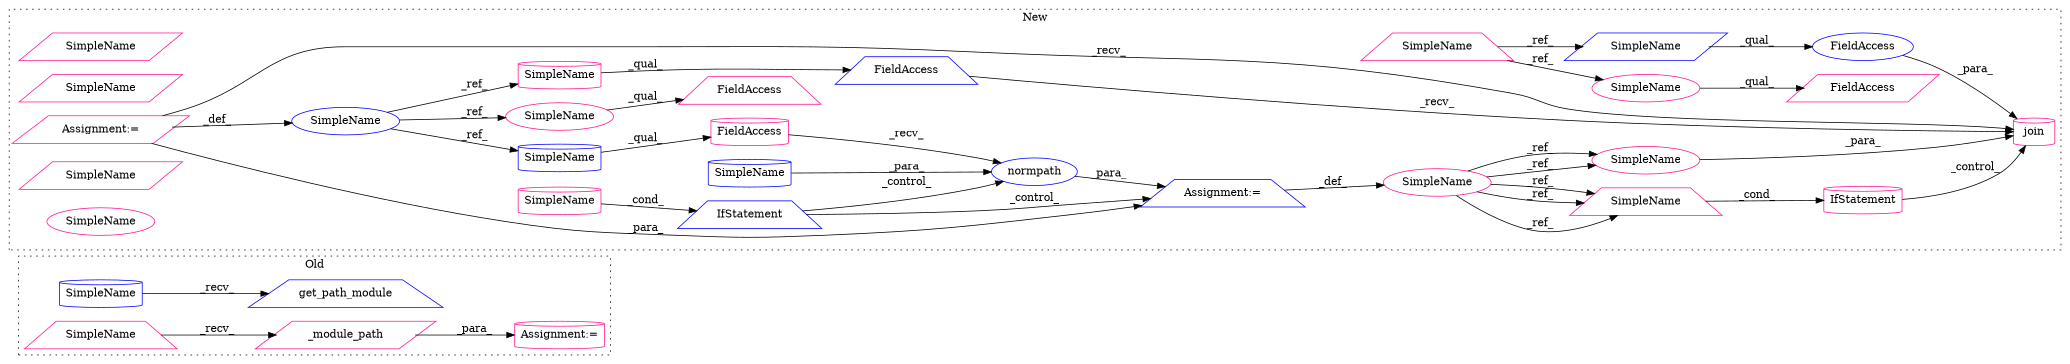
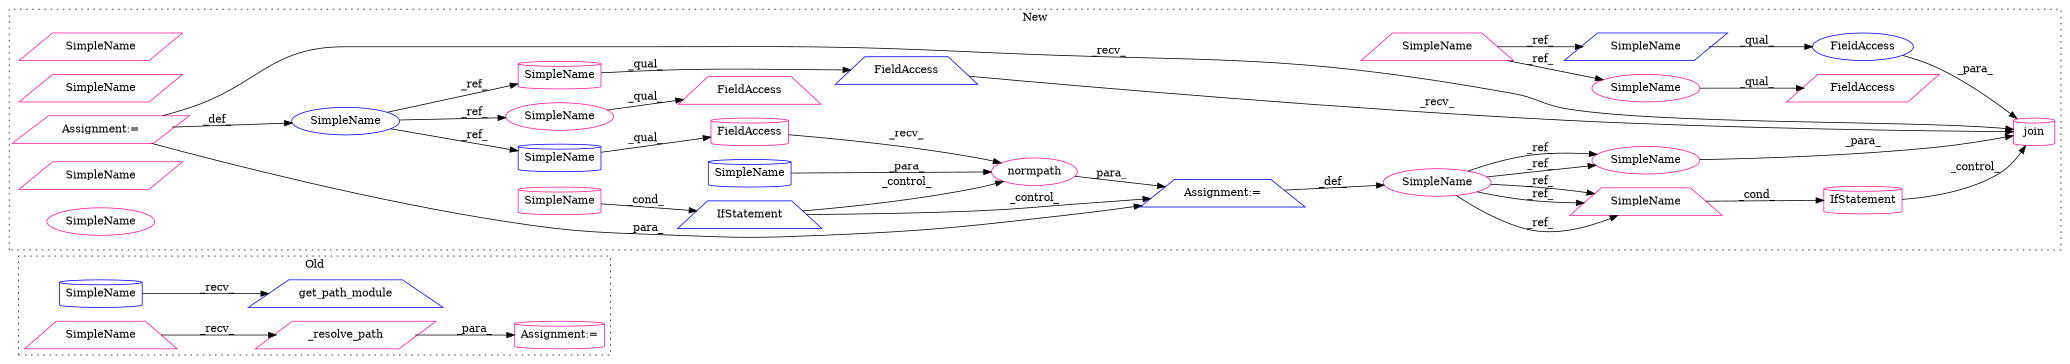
(1034, 172) -> (1034, 172)
(346, 335) -> (346, 335)
